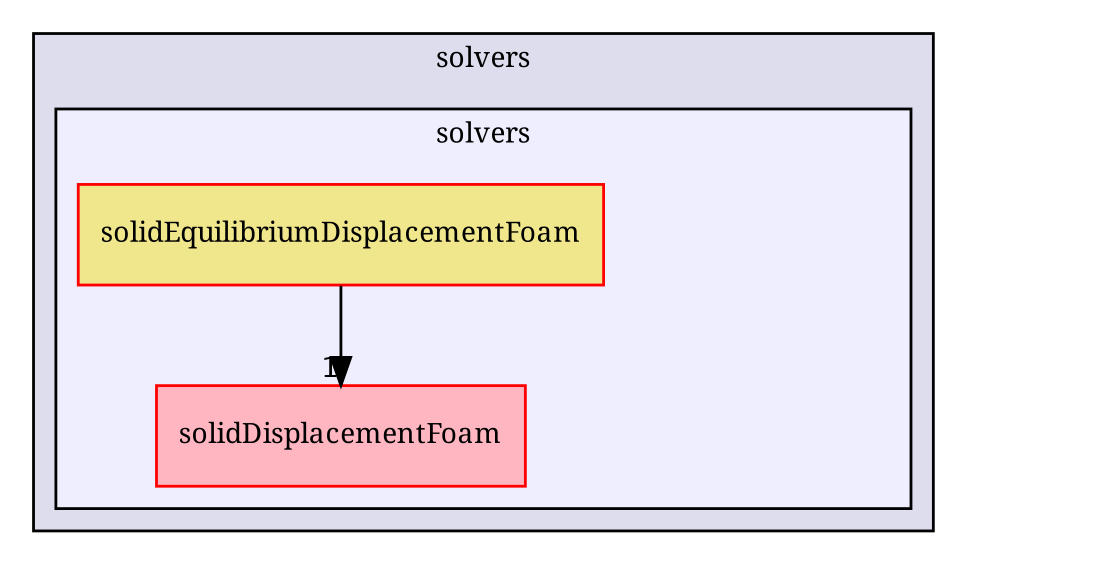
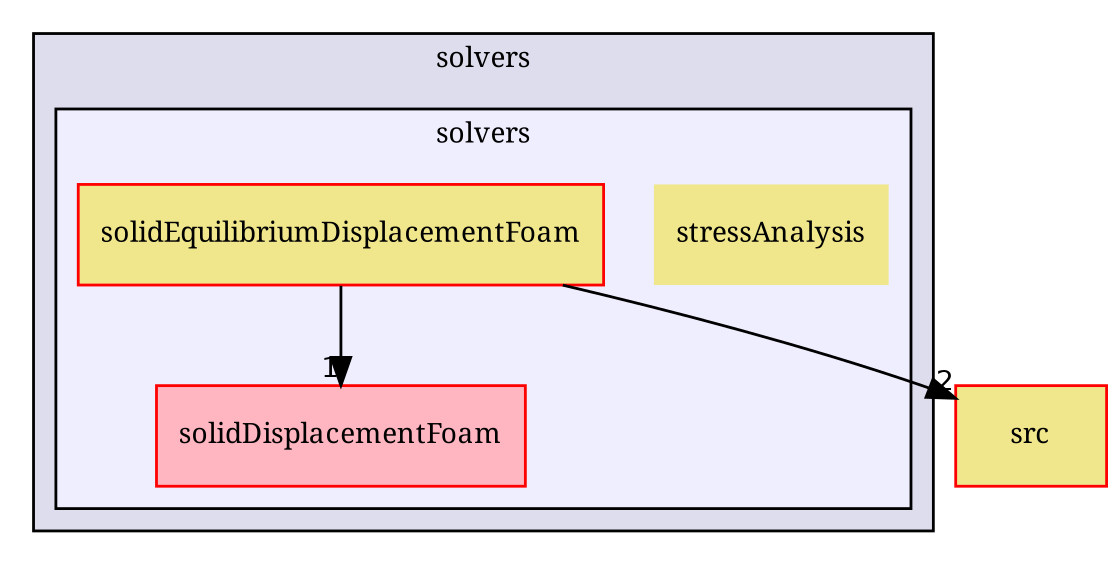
none -> (771, 235)
none -> (1031, 436)
